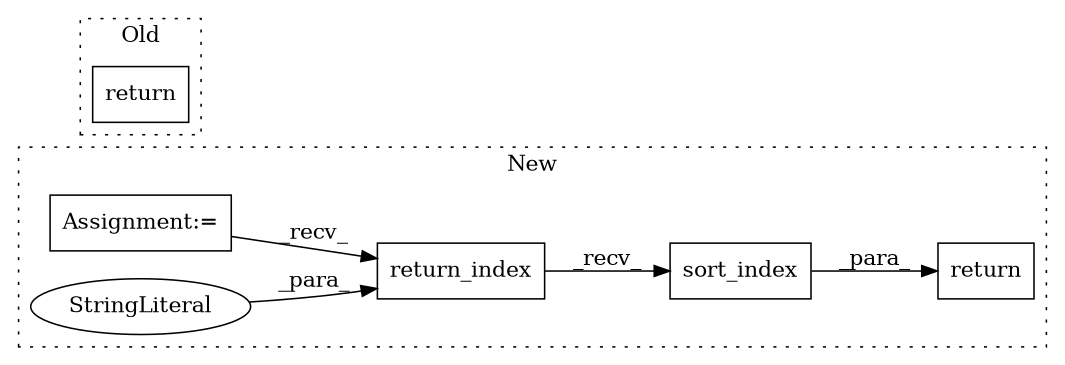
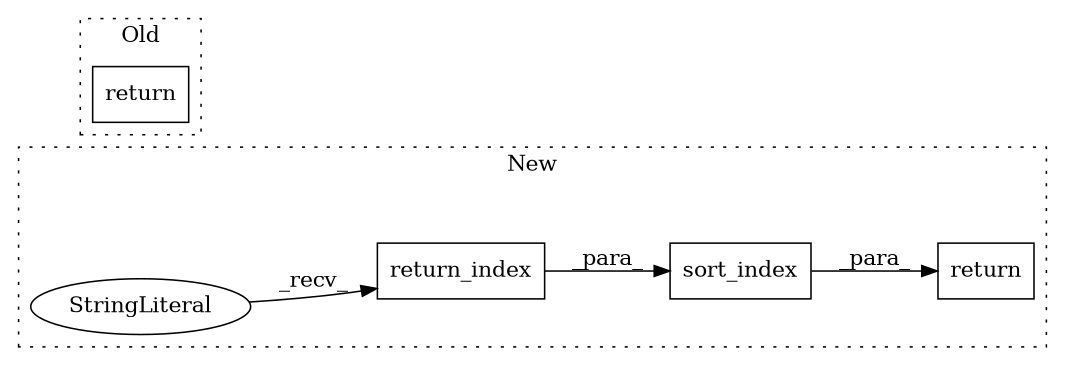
(141, 223) -> none
(607, 259) -> (607, 259)
(314, 281) -> (314, 281)
